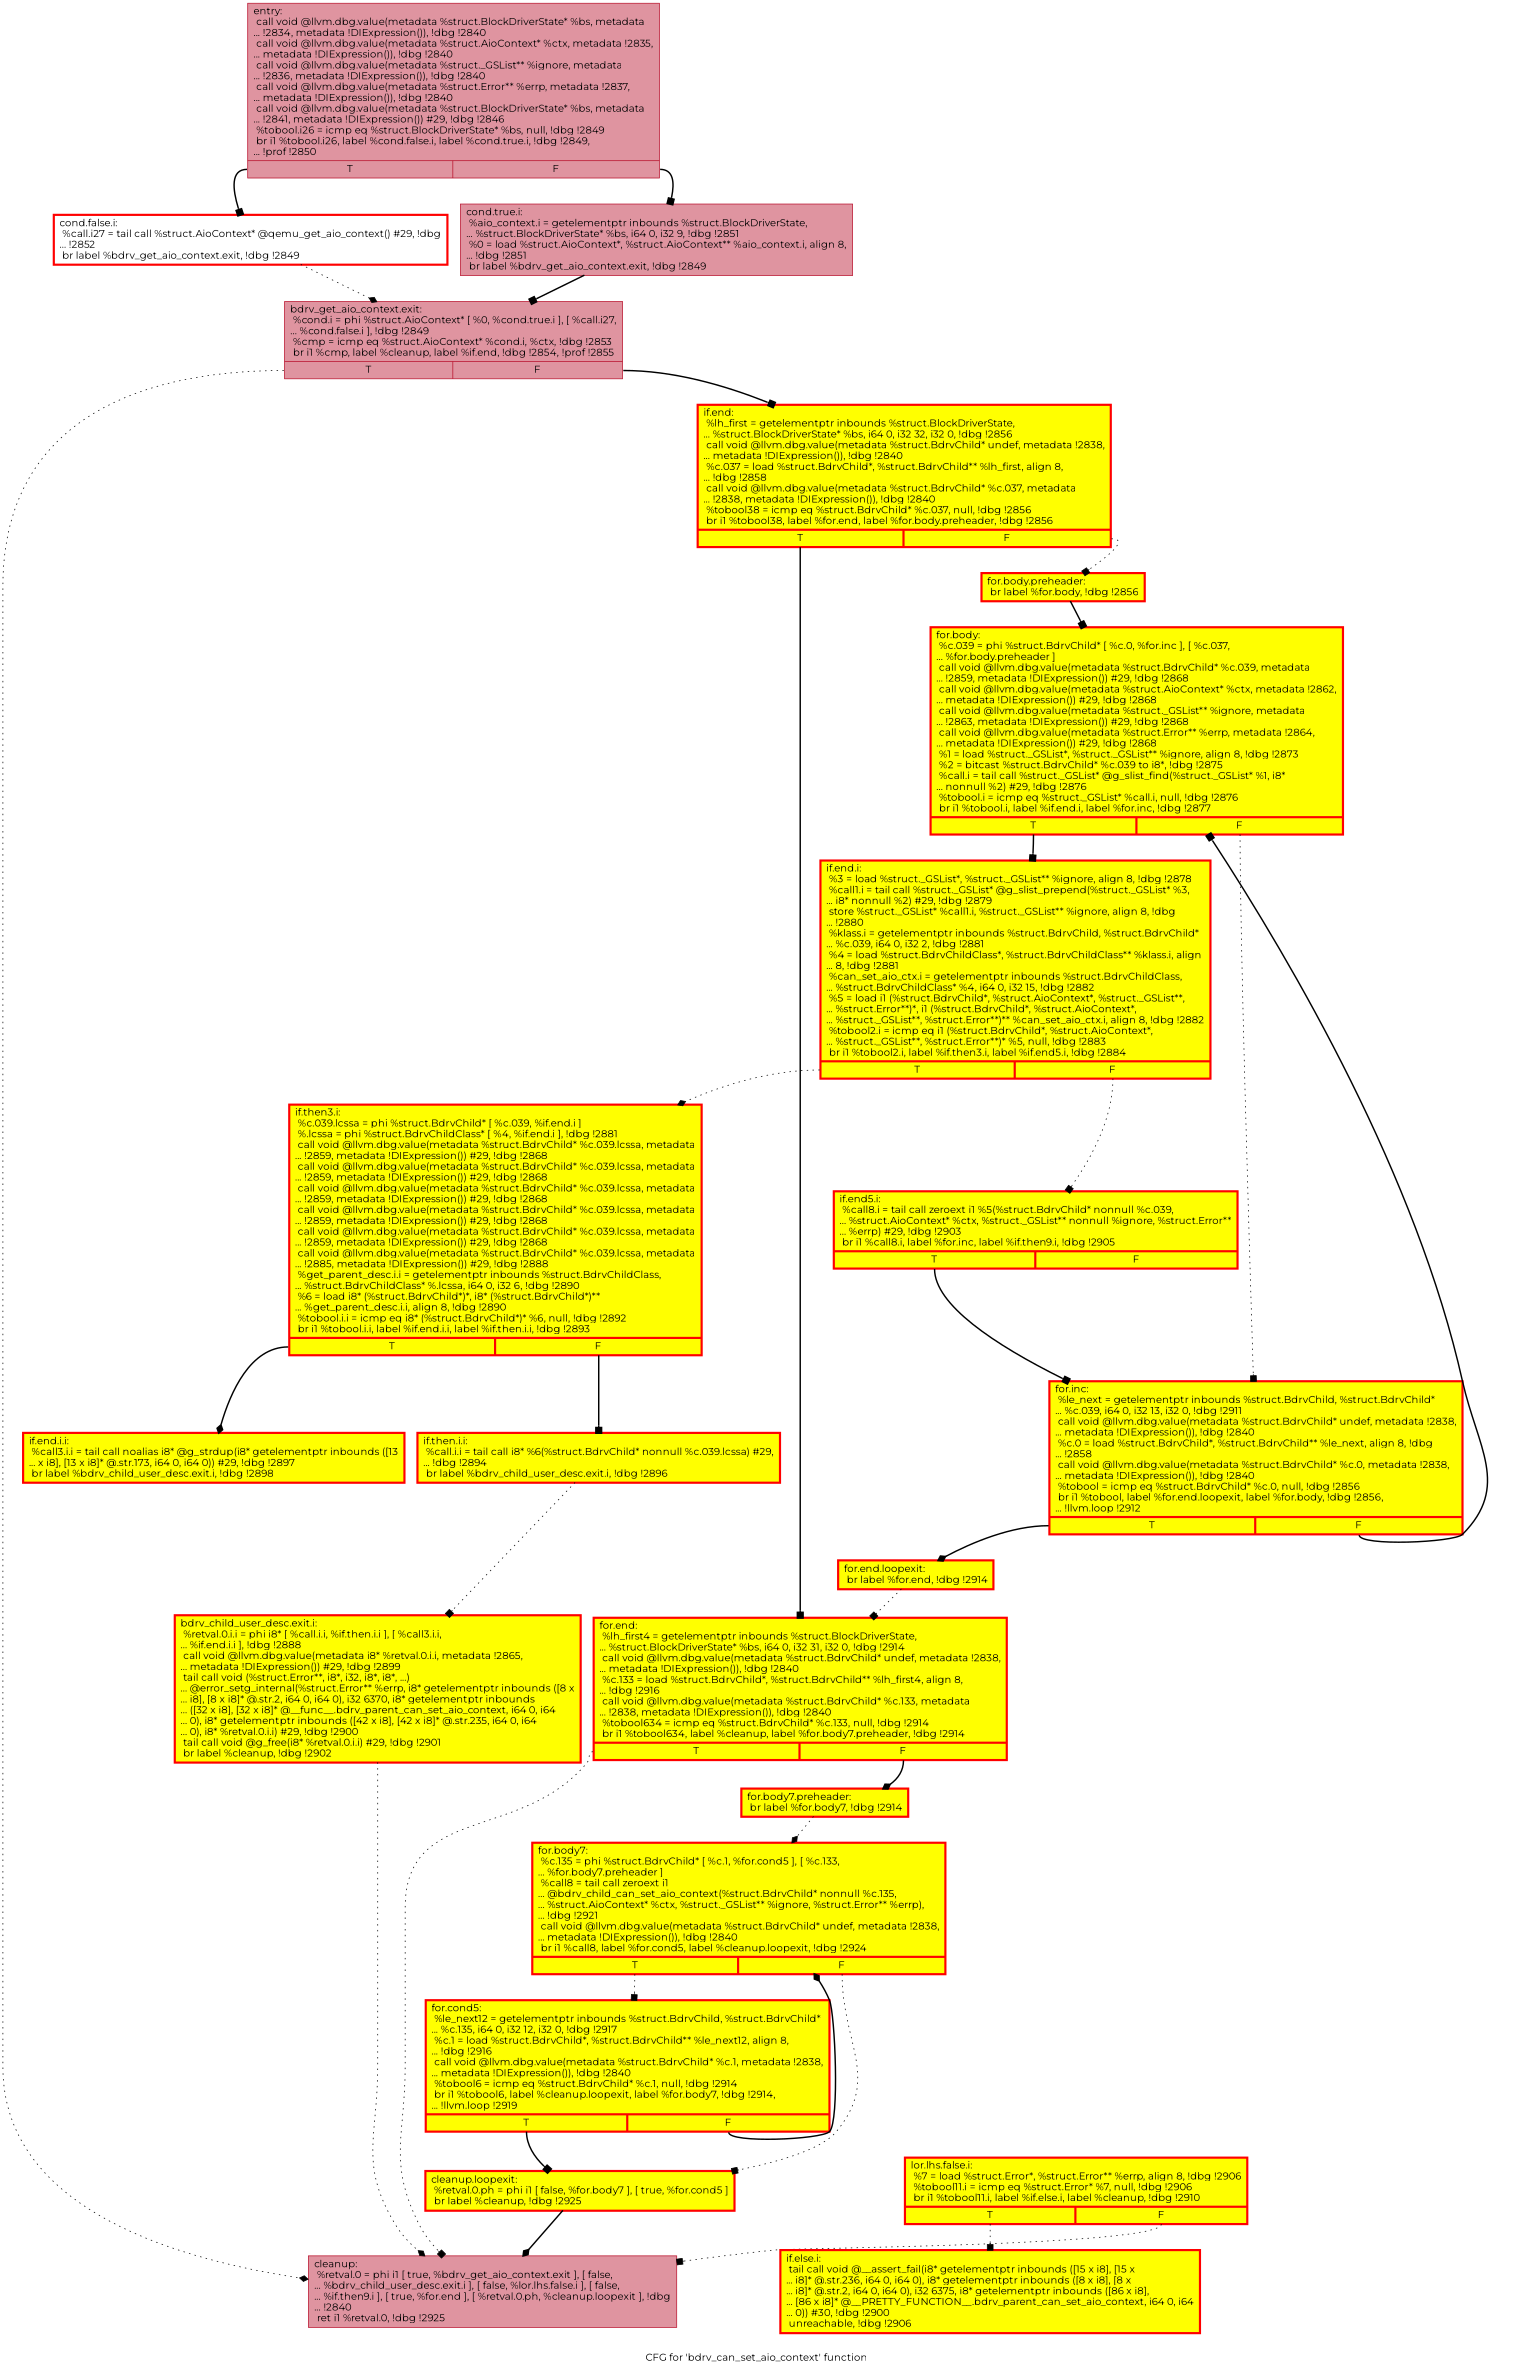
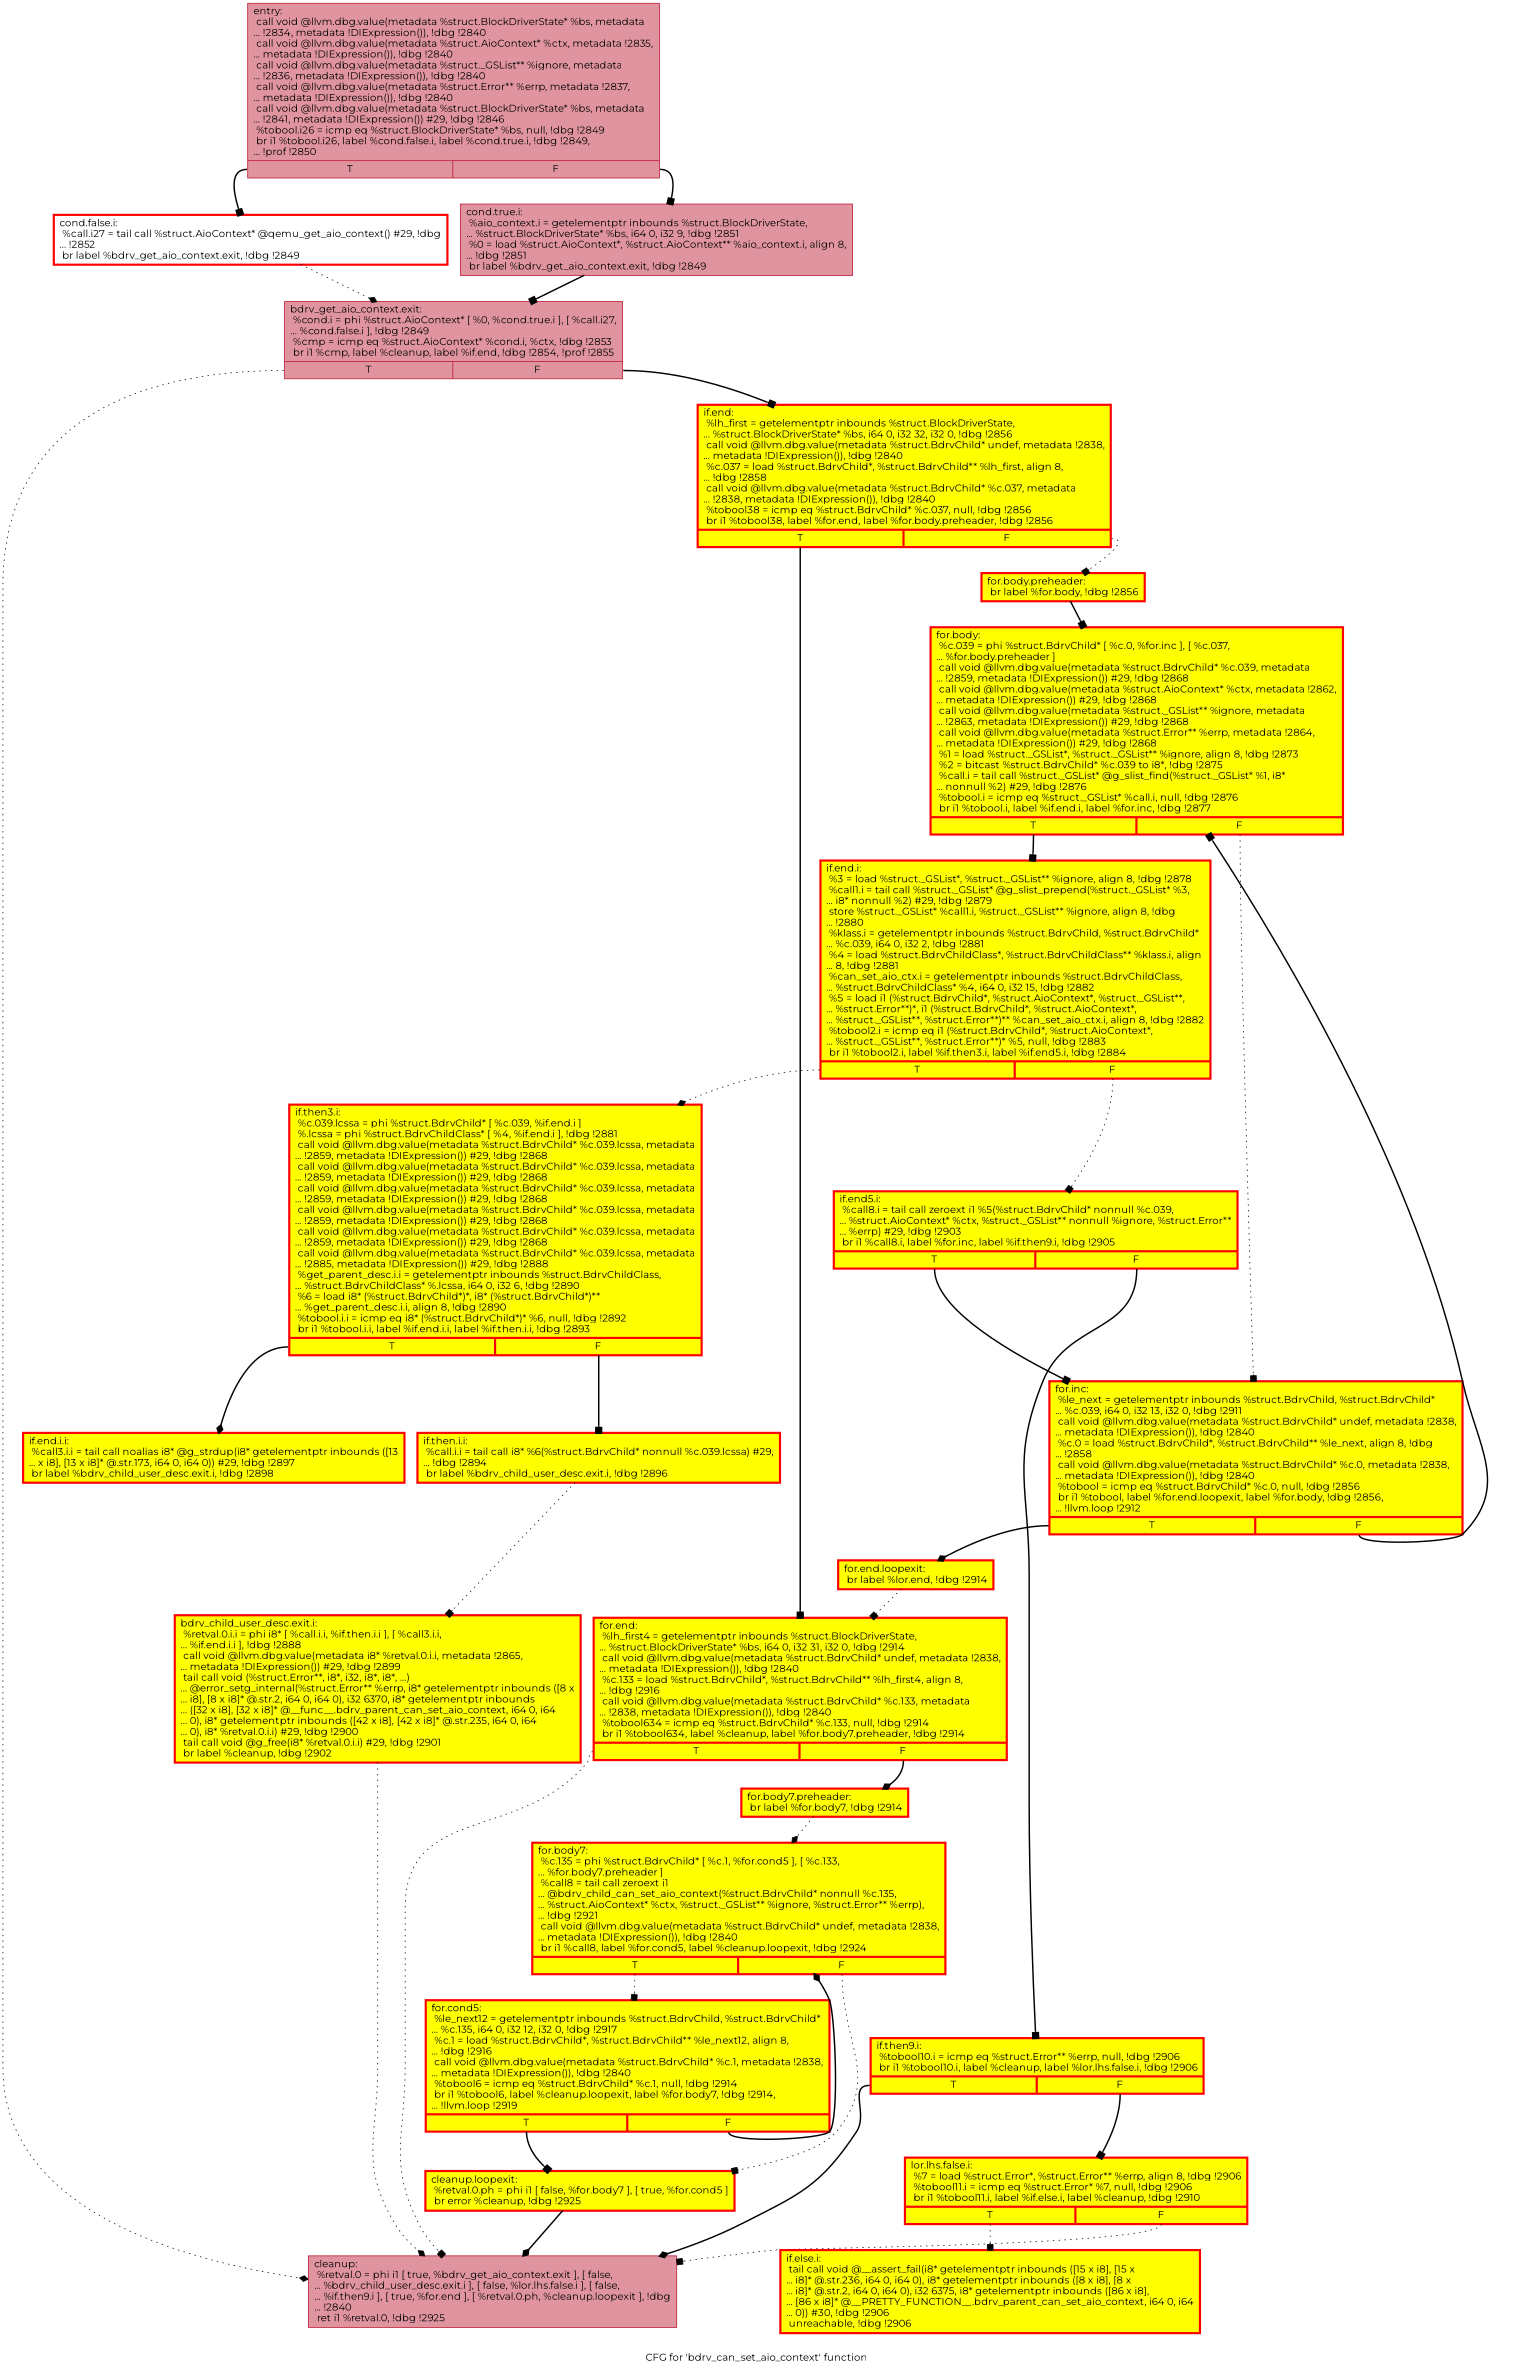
(916, 1580) -> (916, 1580)
none -> (1037, 2066)
(507, 2201) -> (506, 2201)
(838, 2313) -> (838, 2313)
